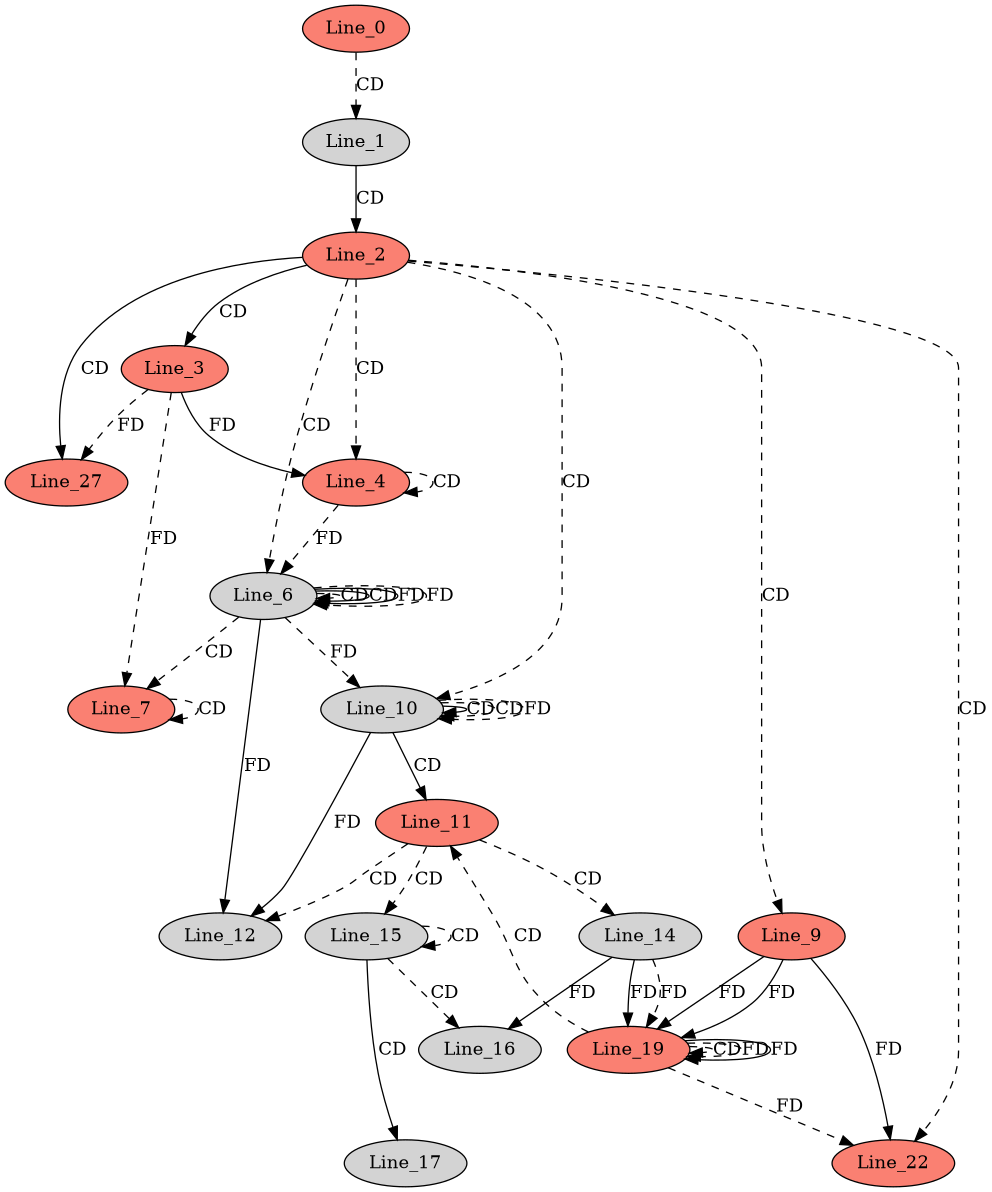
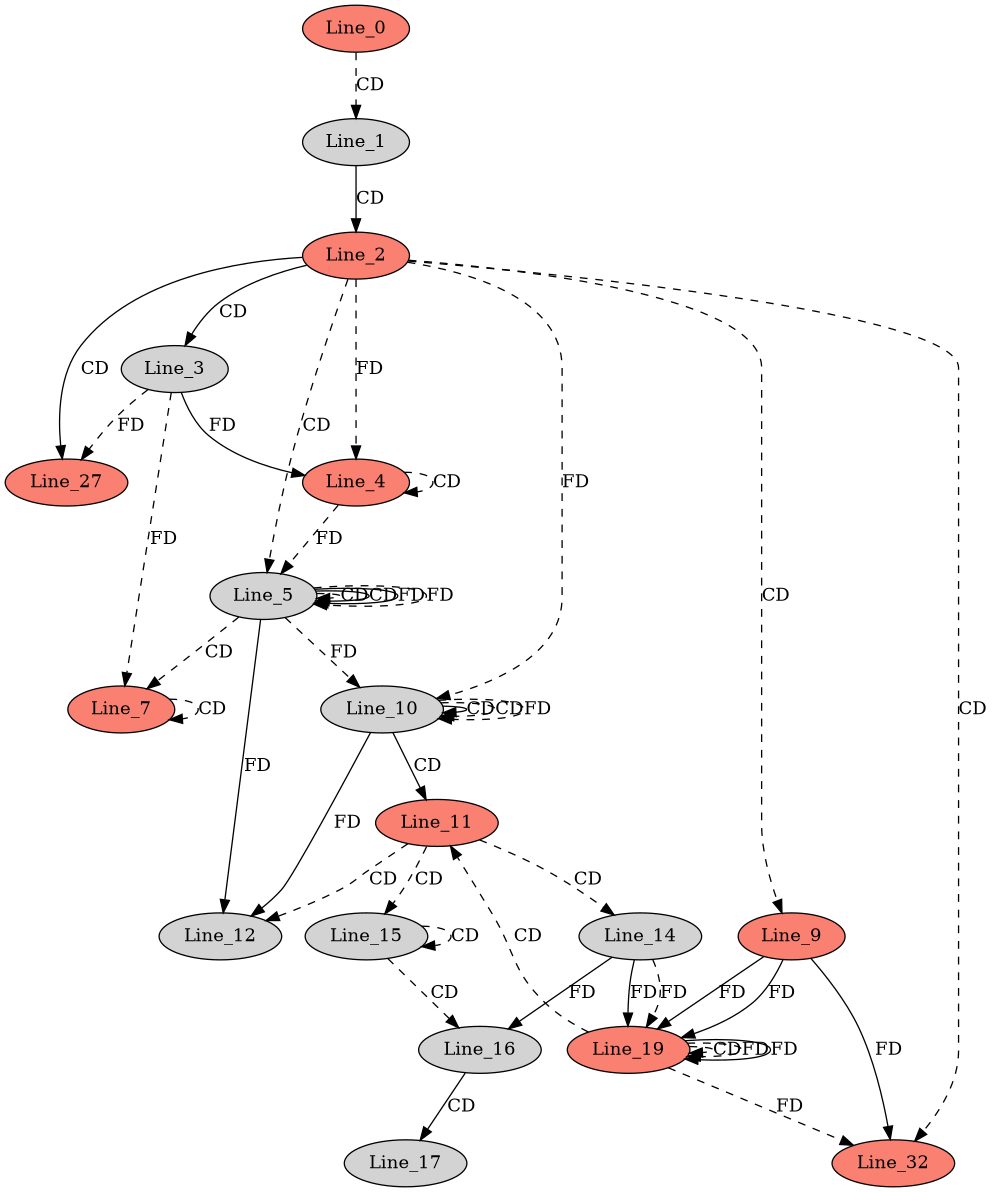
(175, 369) -> (175, 369)
(370, 369) -> (370, 369)
(576, 483) -> (576, 483)
(263, 596) -> (263, 596)
(374, 1045) -> (447, 1101)
(893, 1163) -> (893, 1163)
